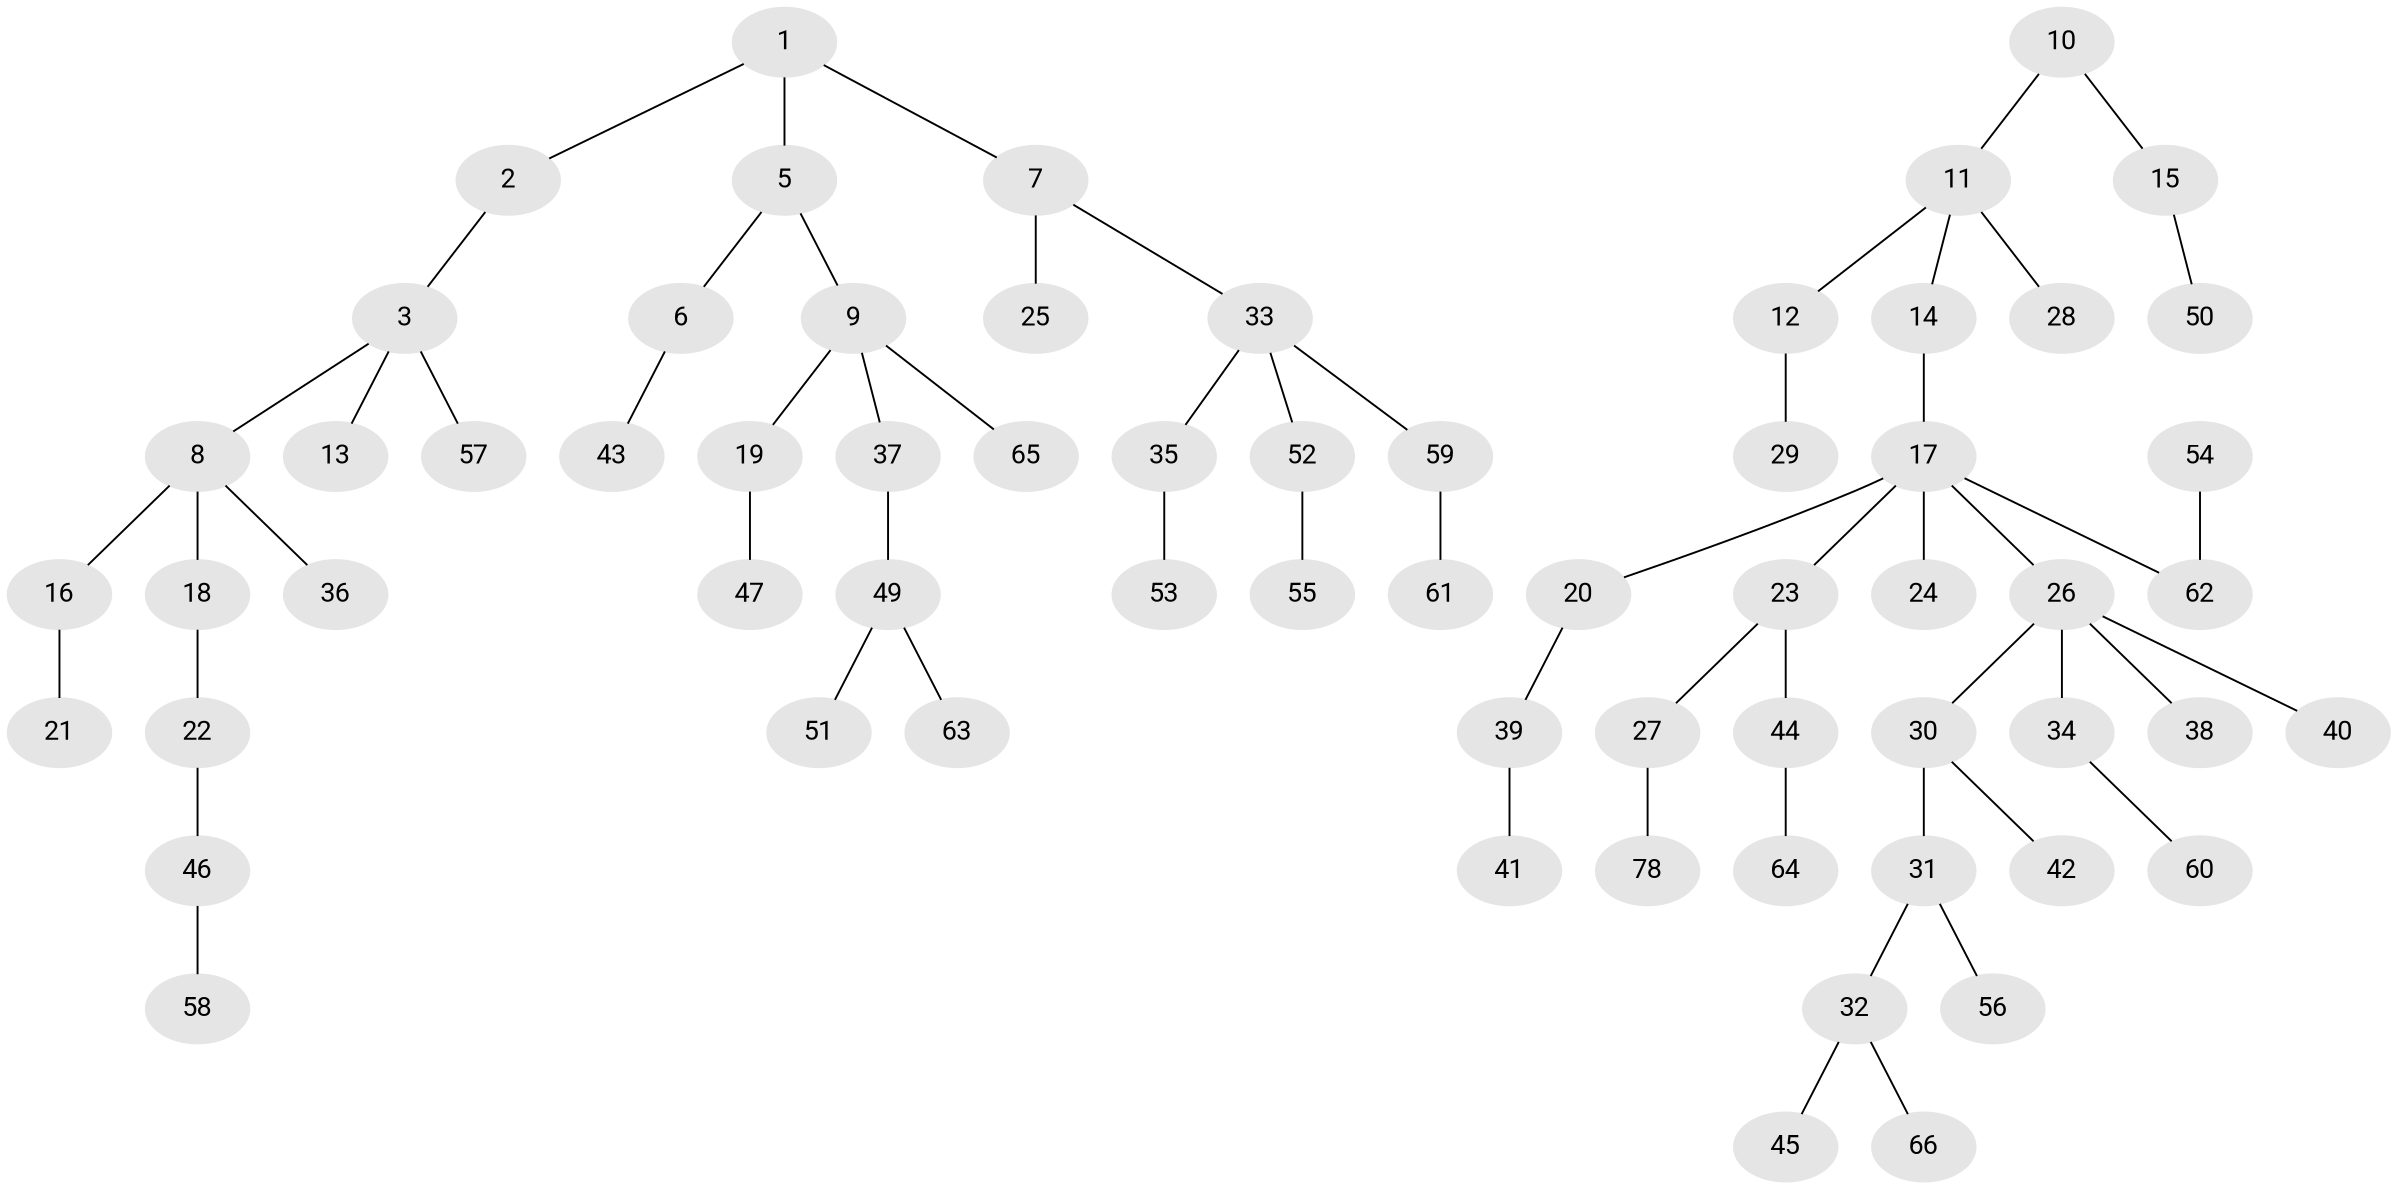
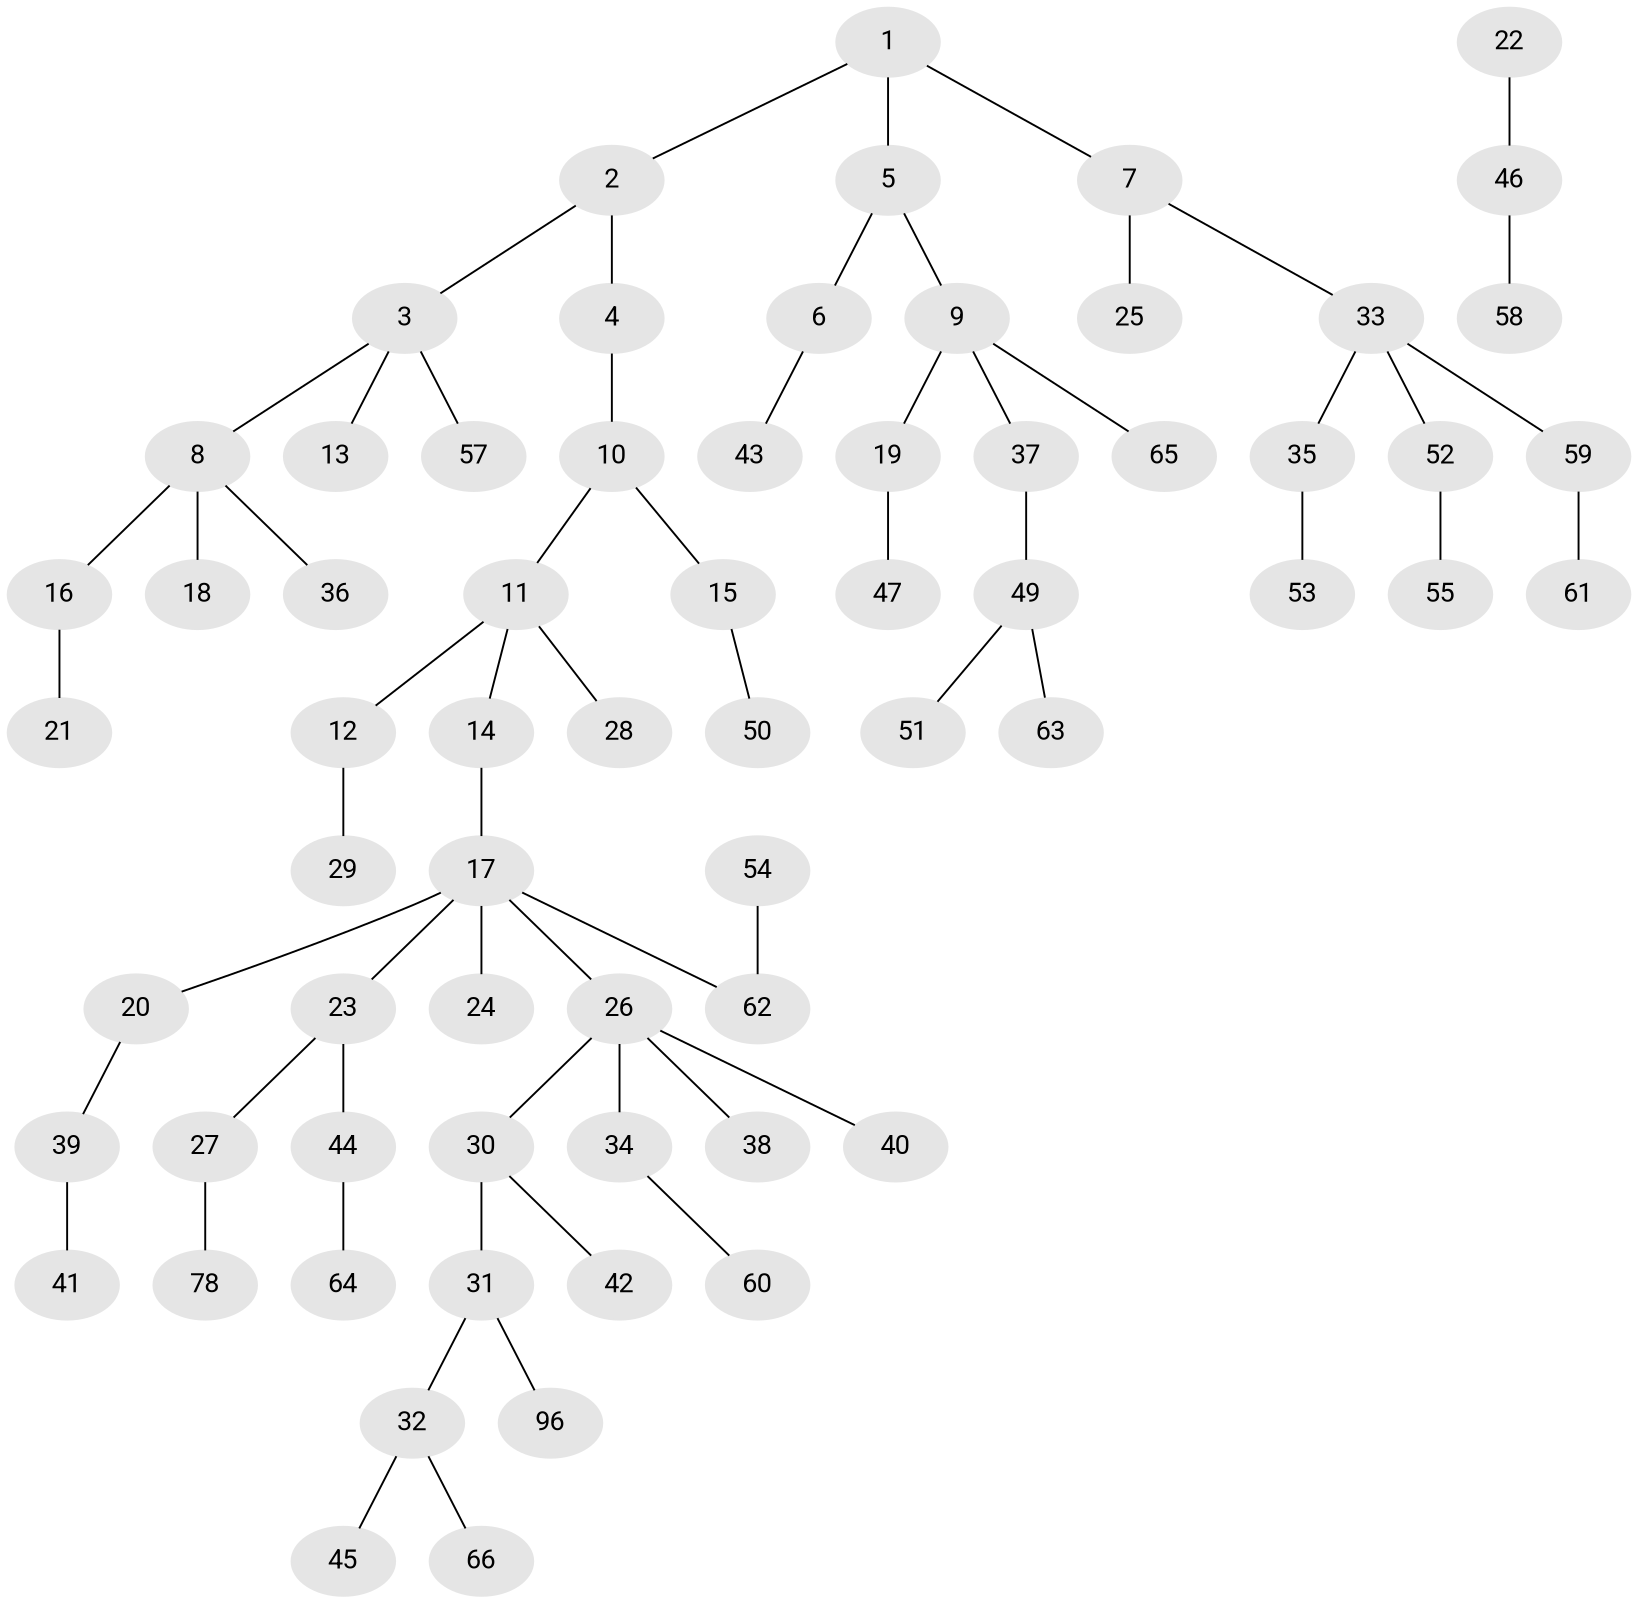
none -> (612, 318)
(198, 664) -> none
(1993, 1009) -> (550, 1423)
